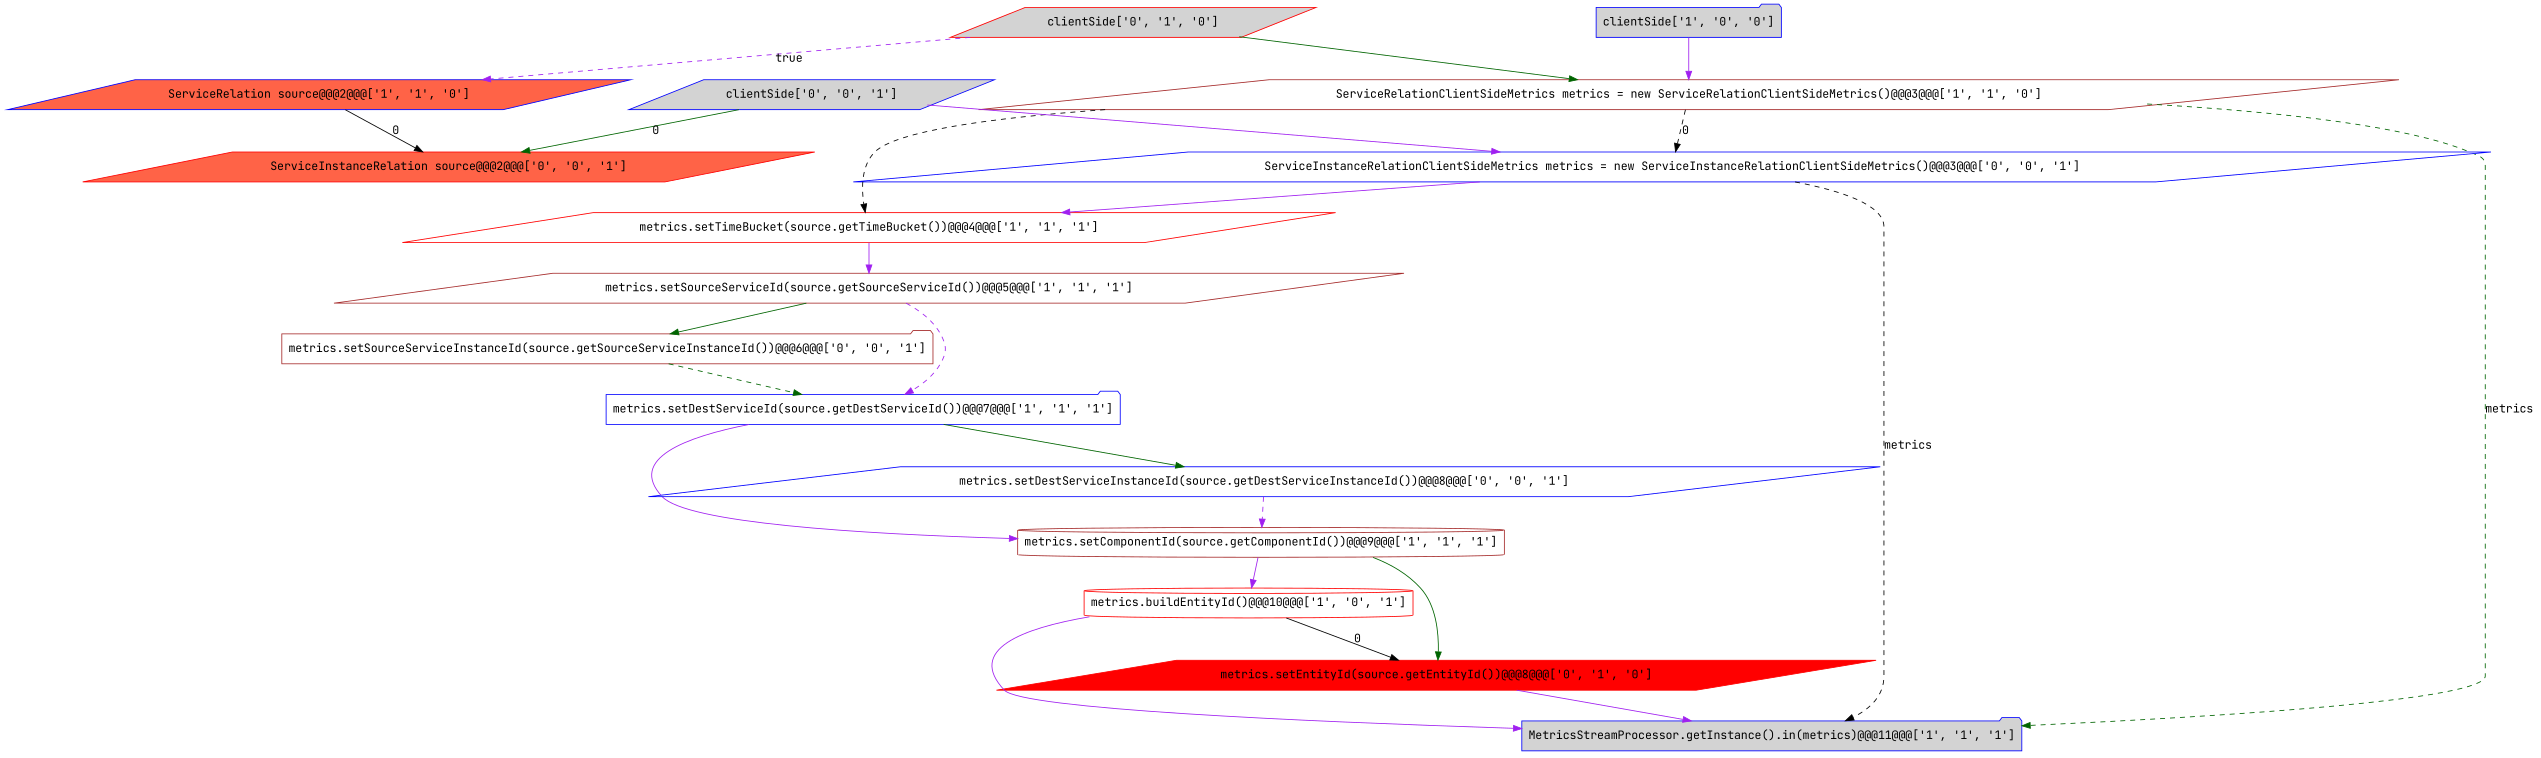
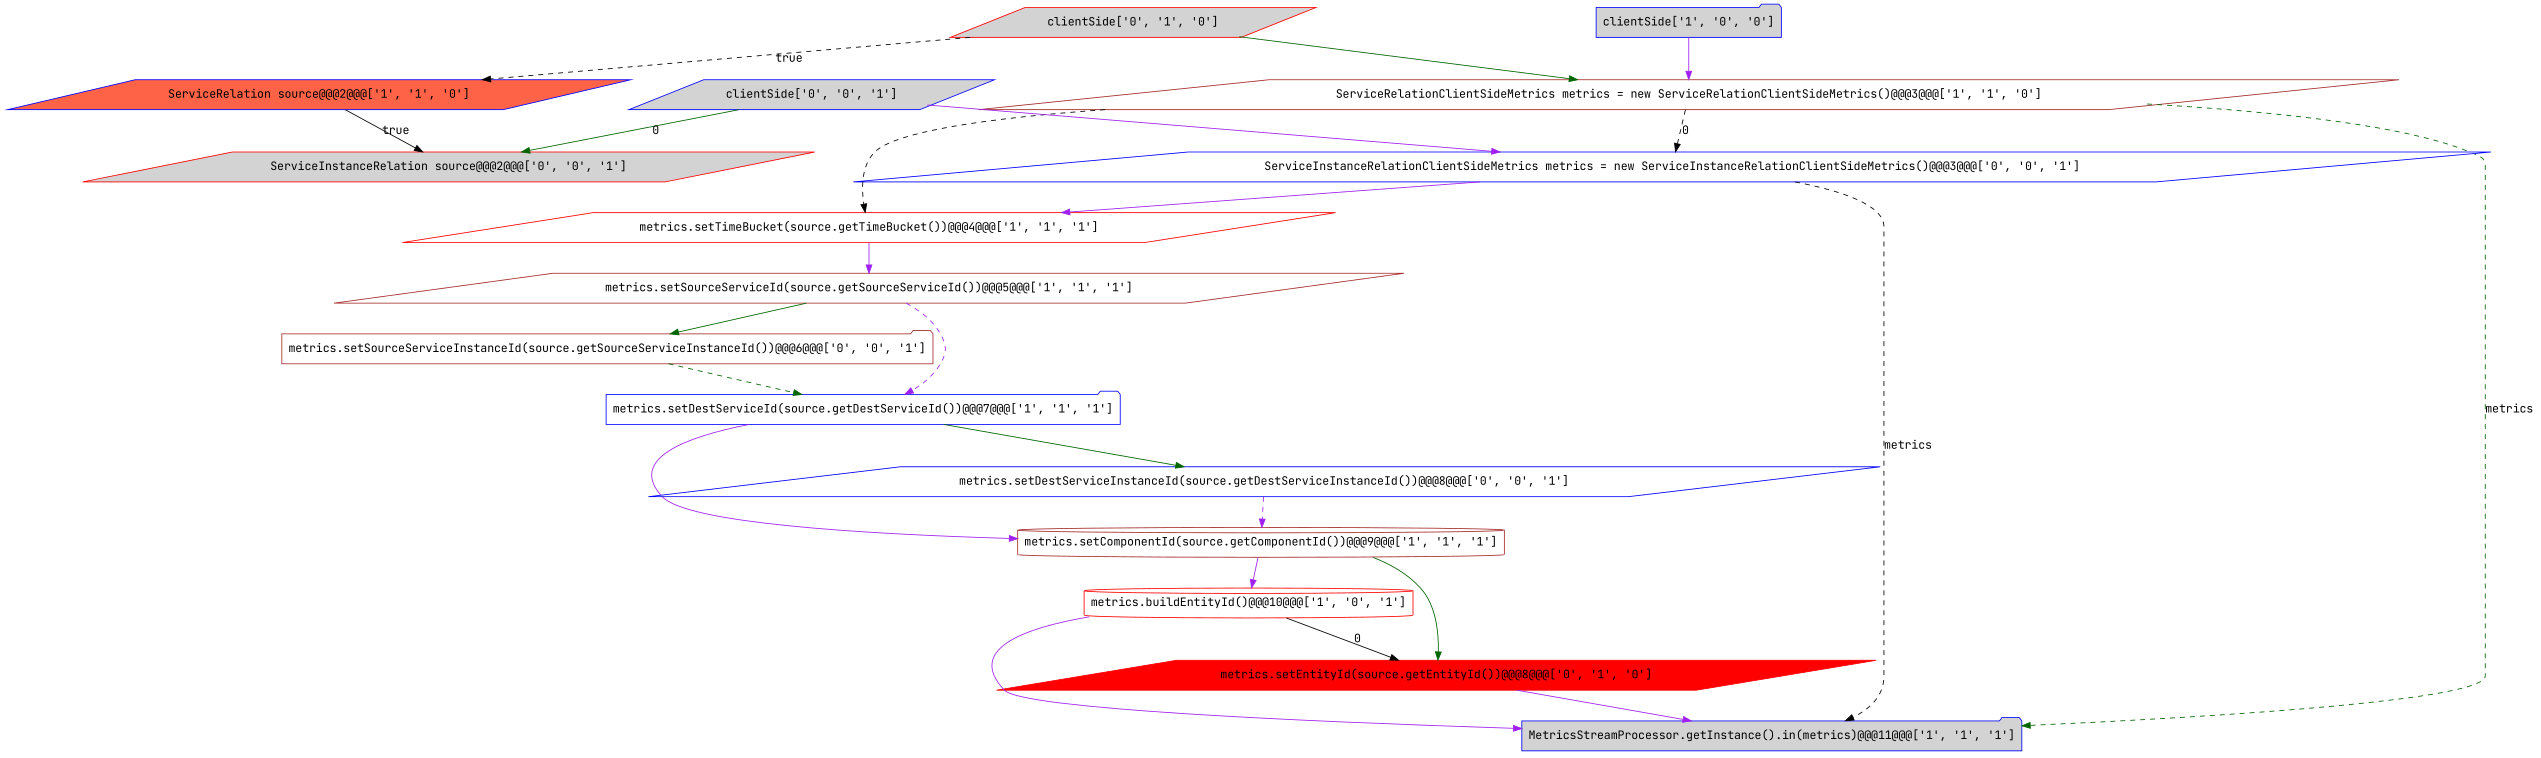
(730, 58) -> (730, 58)
(396, 131) -> (396, 131)
(449, 167) -> (449, 167)
